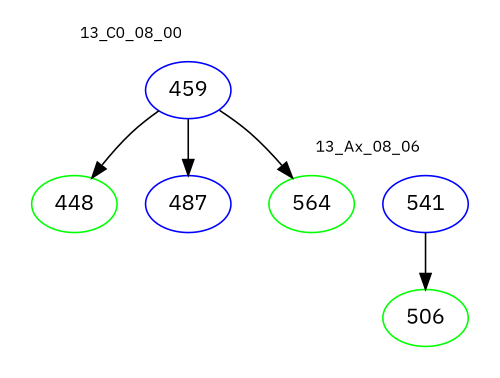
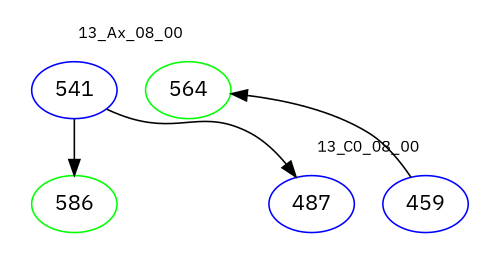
(188, 139) -> (202, 122)
(369, 148) -> (131, 34)
(74, 204) -> none
(426, 318) -> (74, 204)
